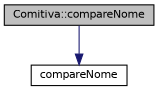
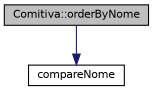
(79, 15) -> (76, 15)
